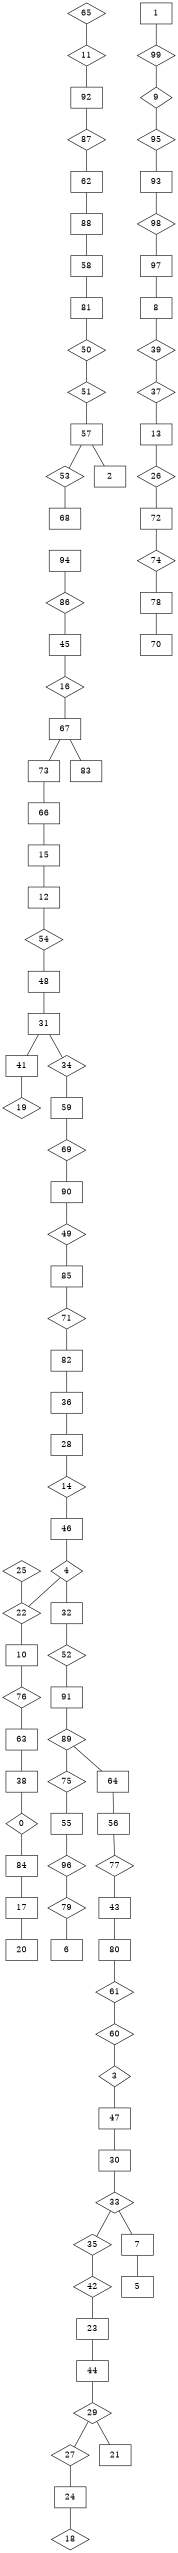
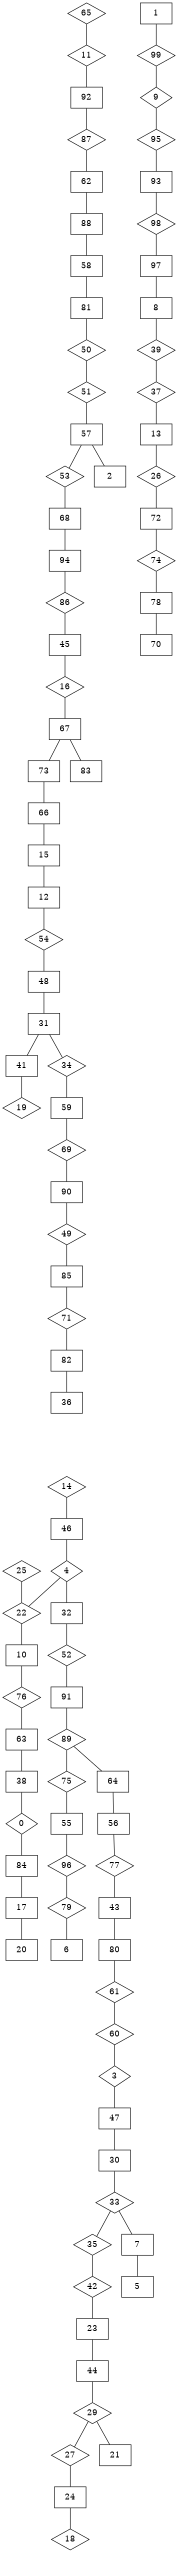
none -> (65, 540)
(67, 1445) -> none
